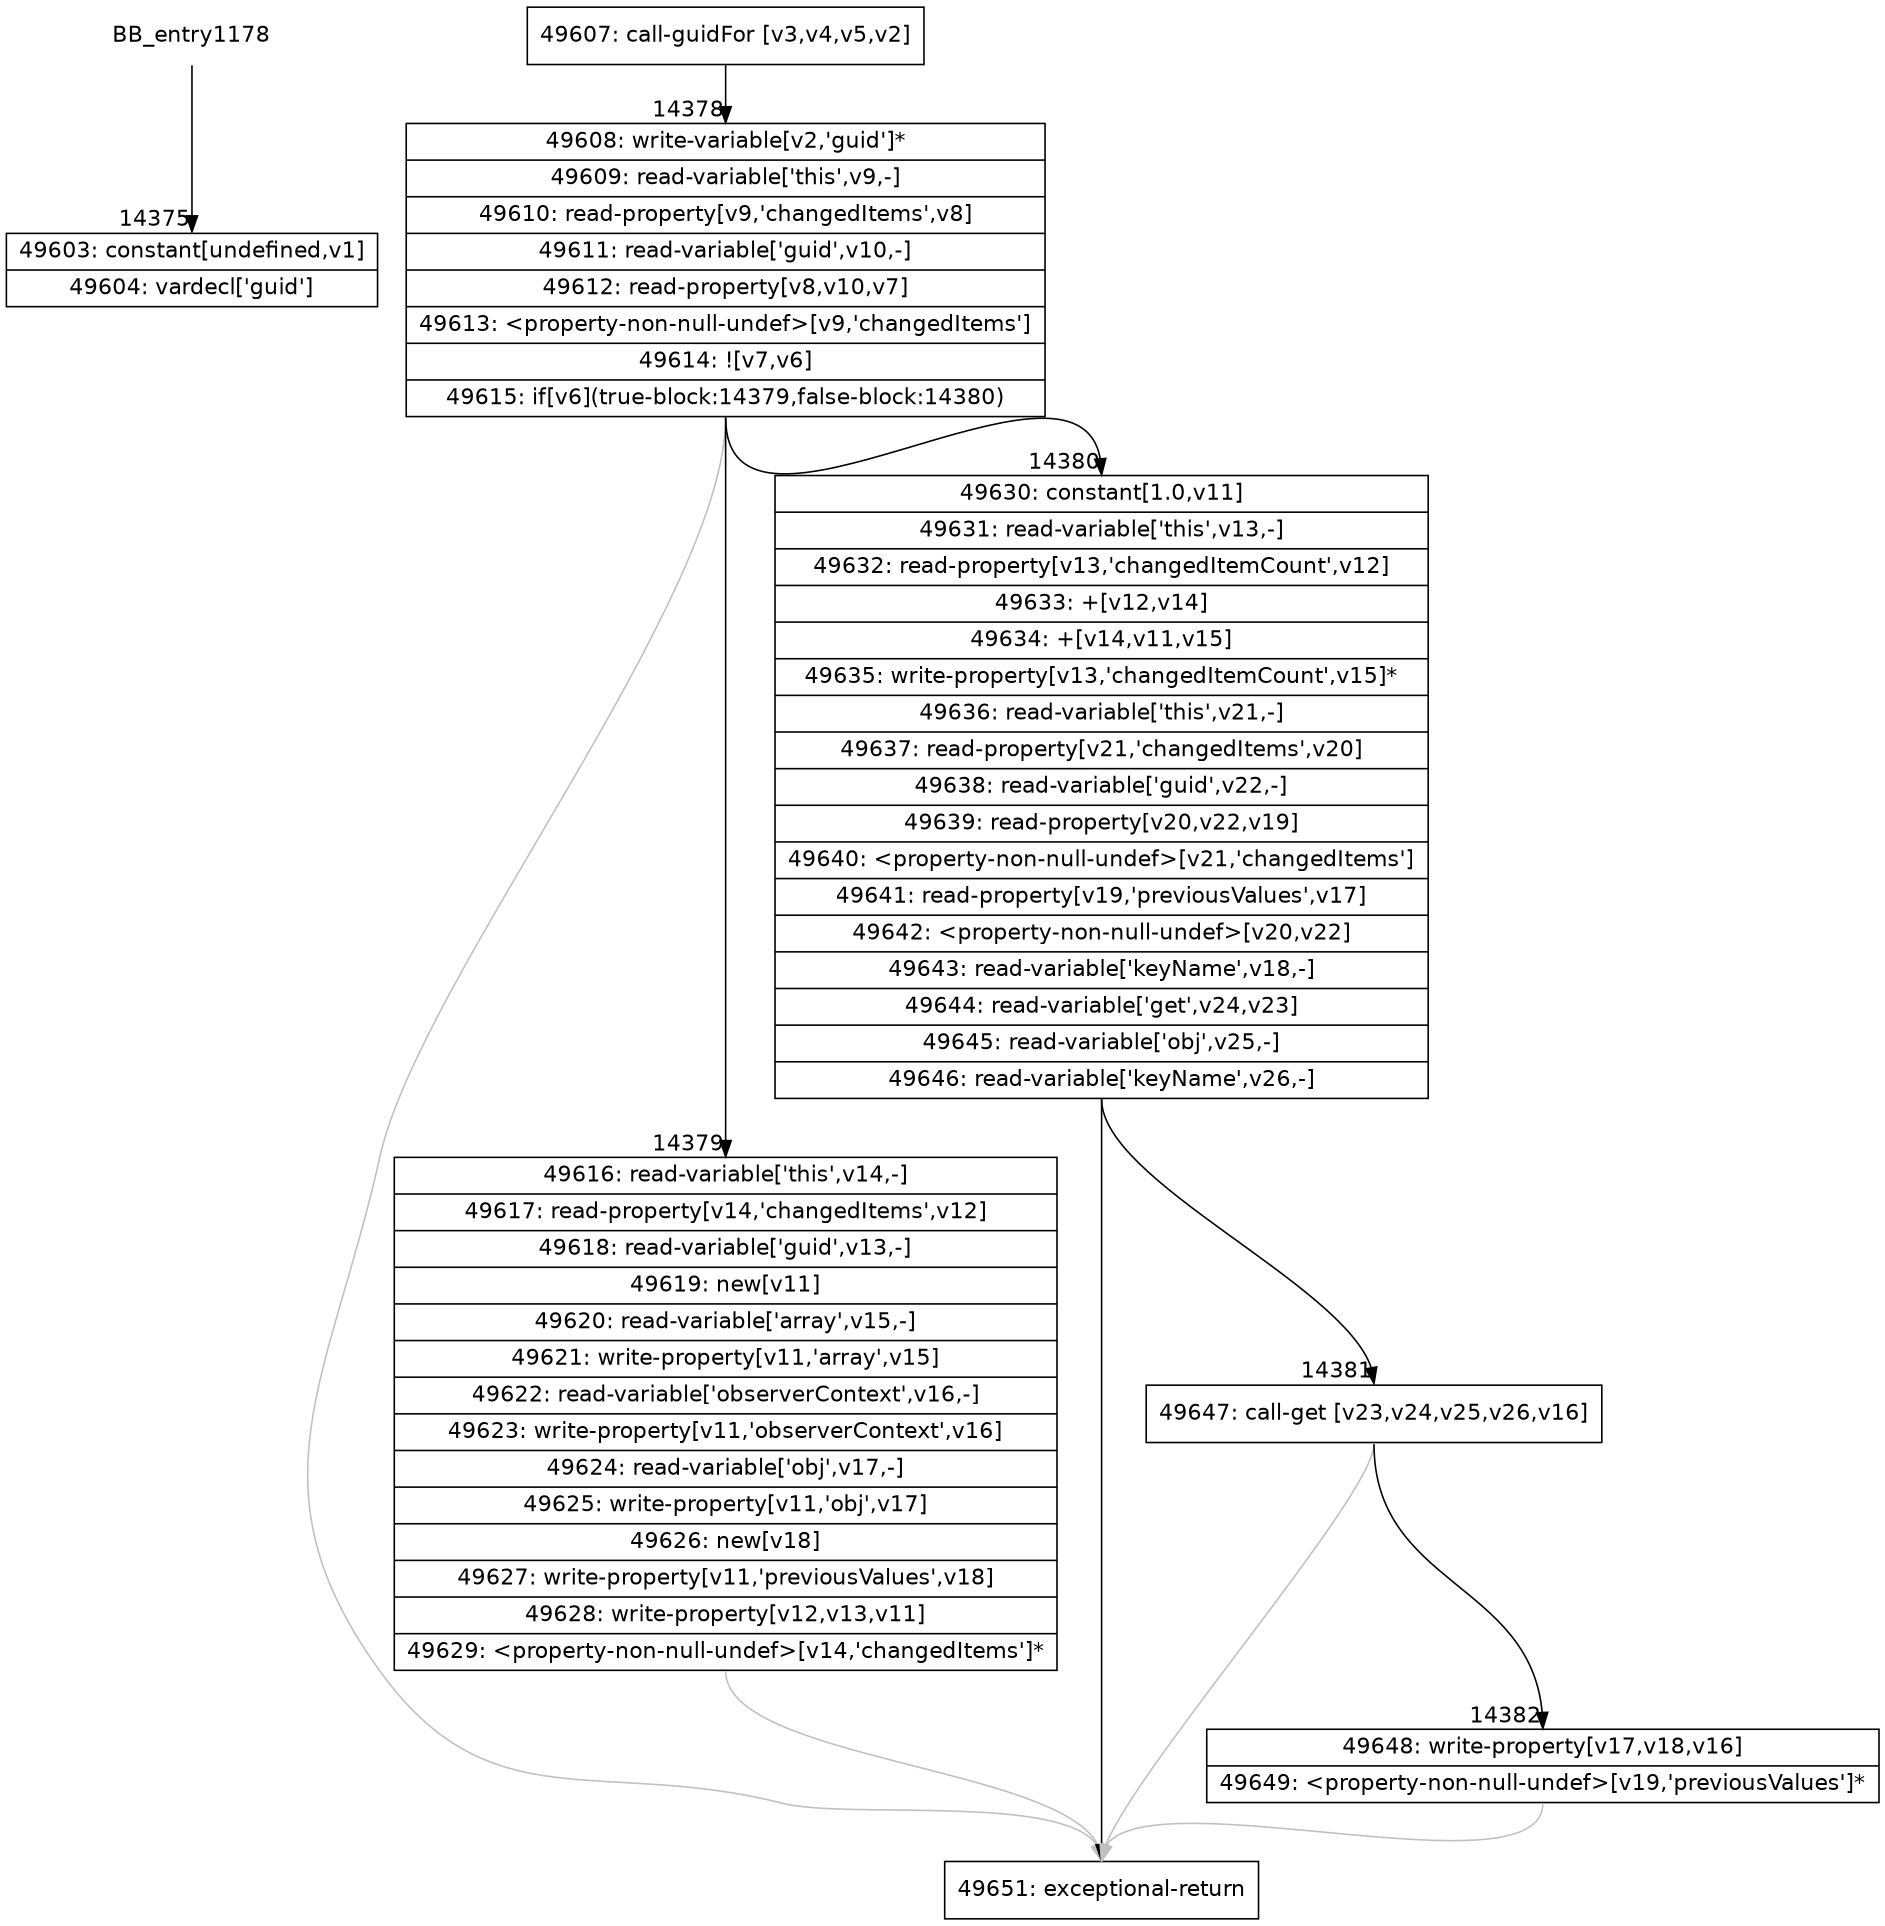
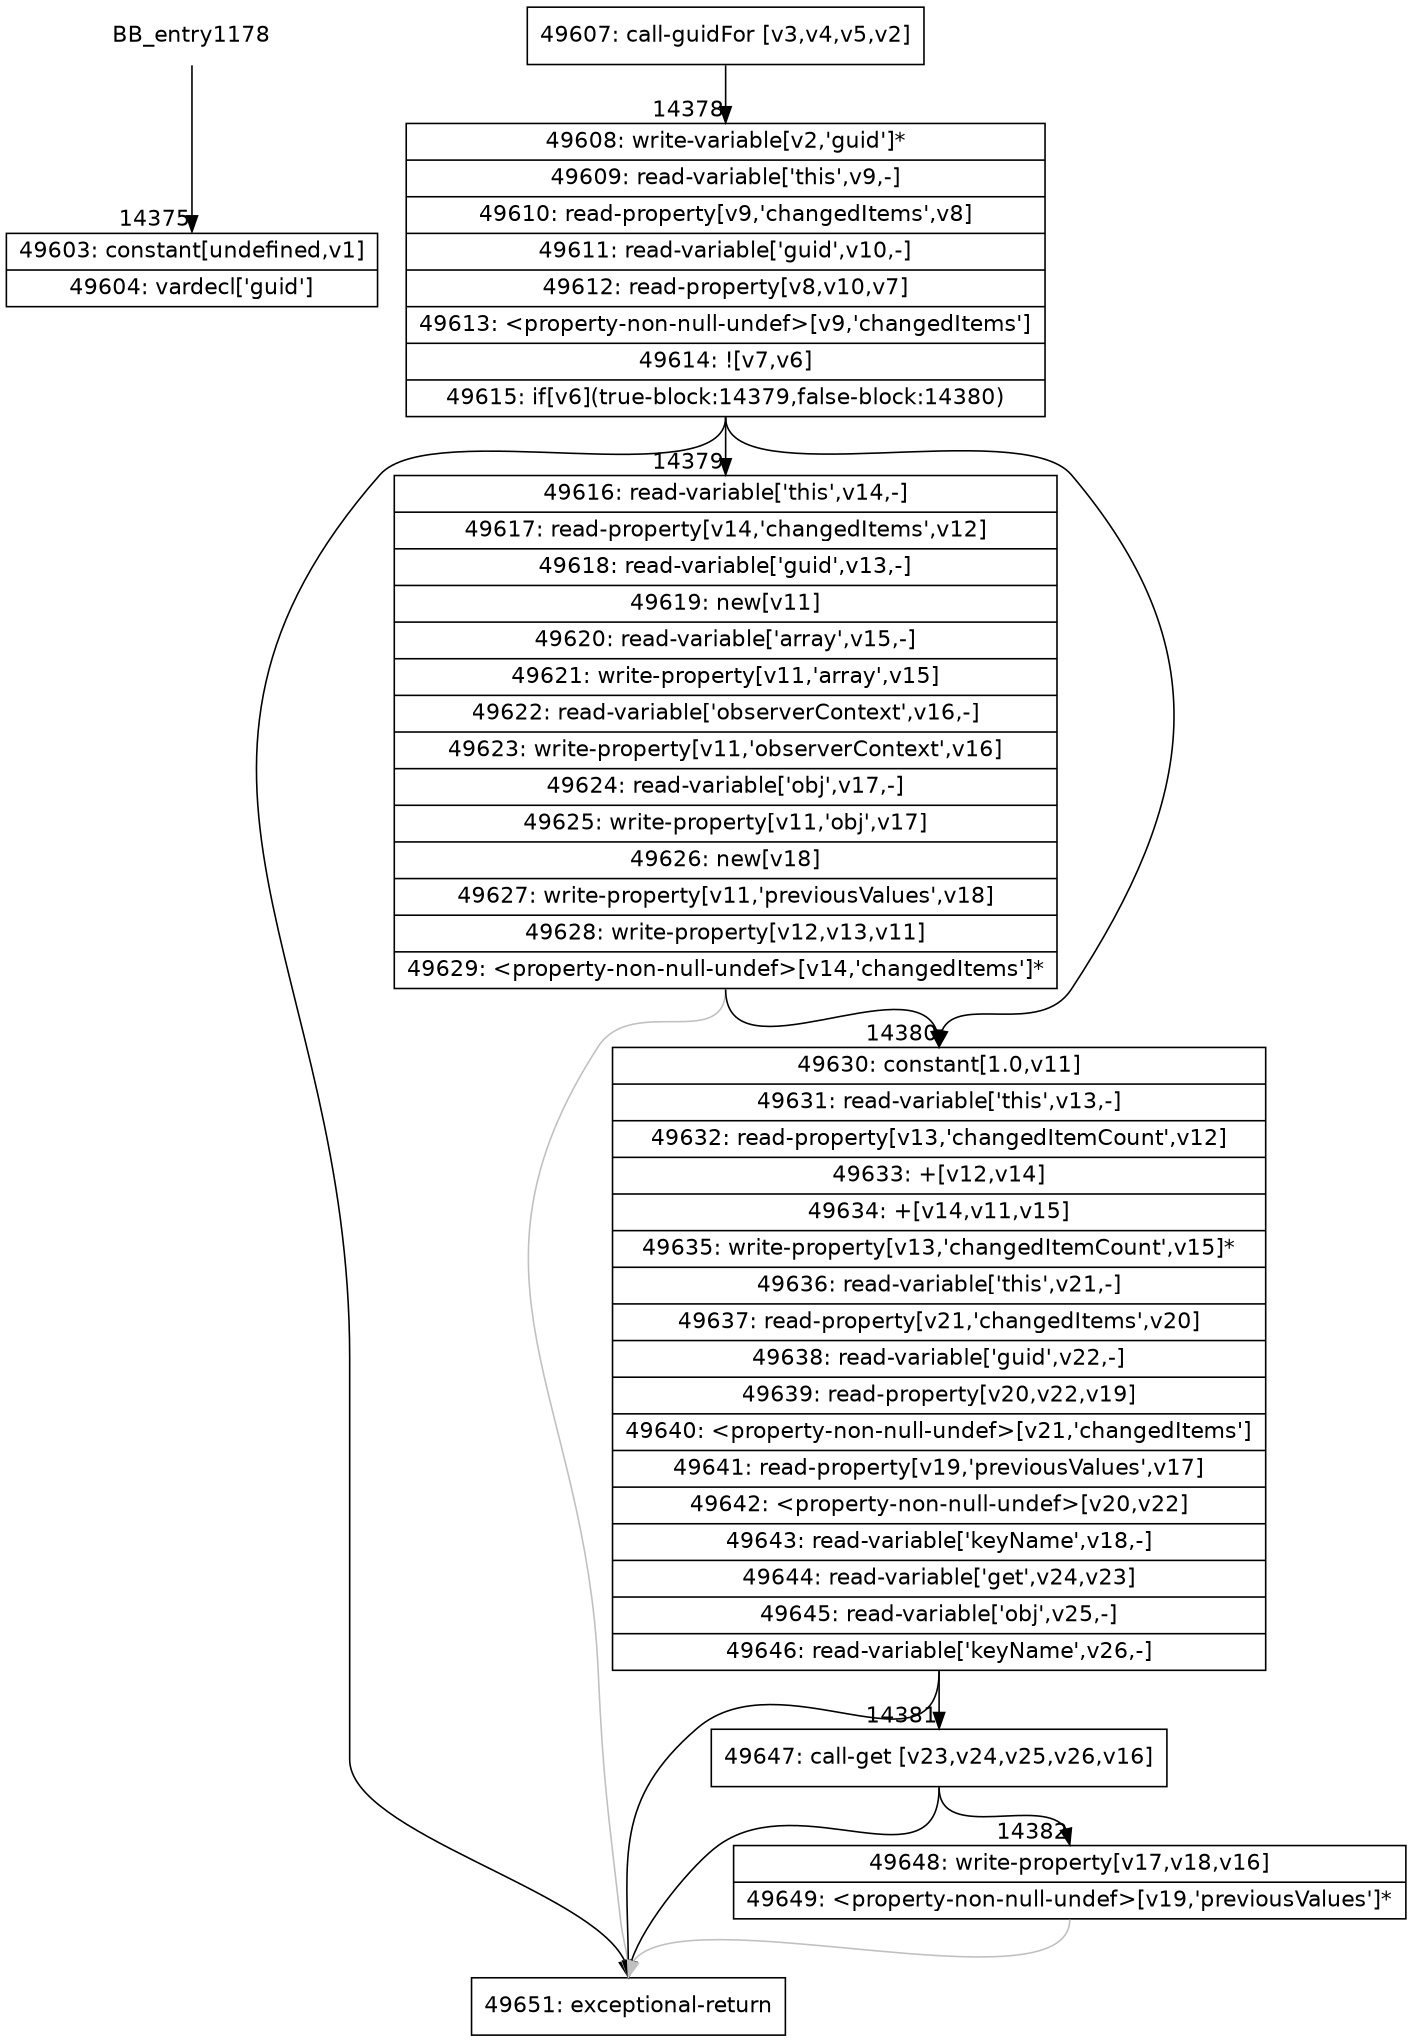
none -> (825, 1019)
(319, 1389) -> (317, 1091)
(1243, 1646) -> (769, 1828)
